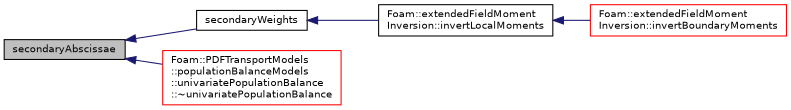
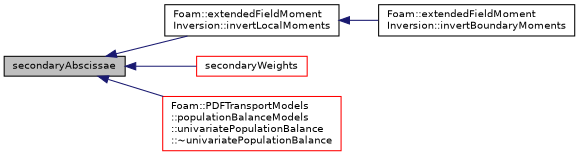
(252, 20) -> (252, 66)
(348, 20) -> (152, 45)
(688, 20) -> (477, 20)
